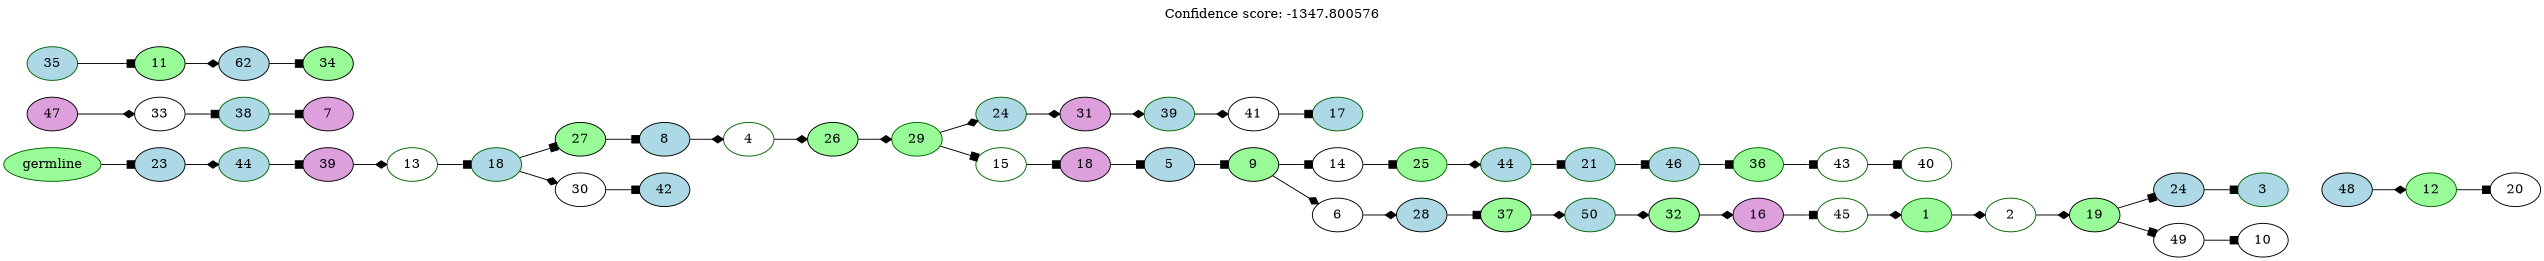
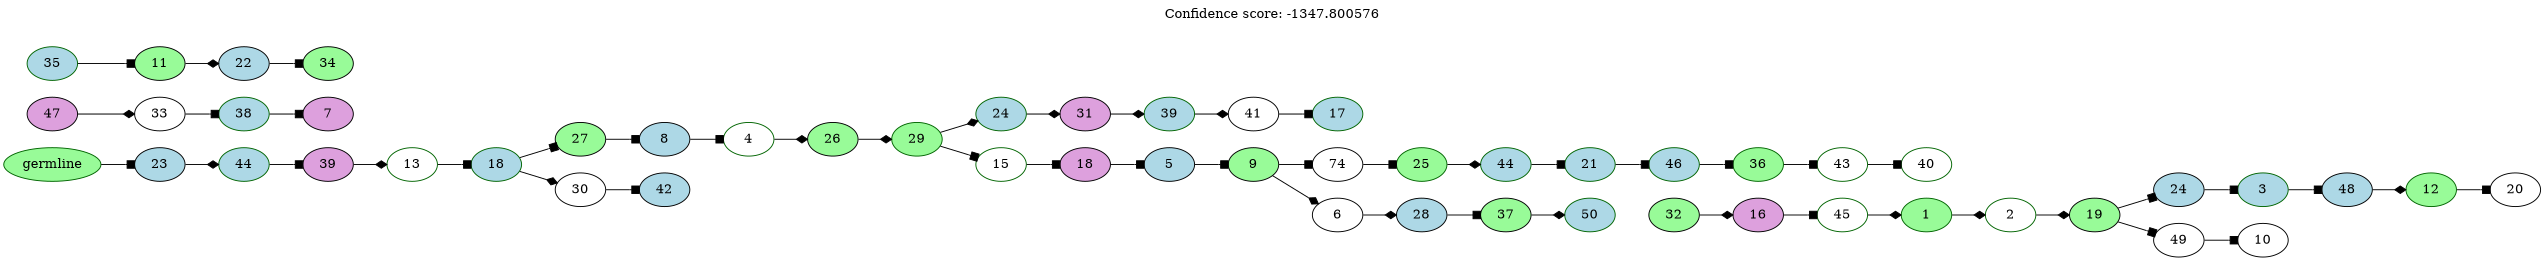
(244, 64) -> (244, 64)
(702, 139) -> (702, 139)
(1338, 165) -> (1338, 165)
none -> (2300, 190)
(1627, 215) -> none
